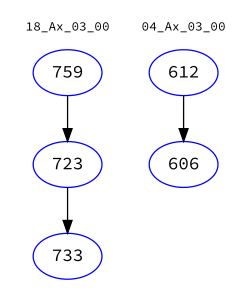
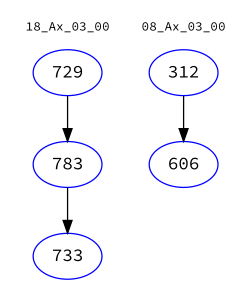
(184, 27) -> (184, 27)
(68, 73) -> (68, 73)
(184, 73) -> (184, 73)
(68, 164) -> (68, 164)
